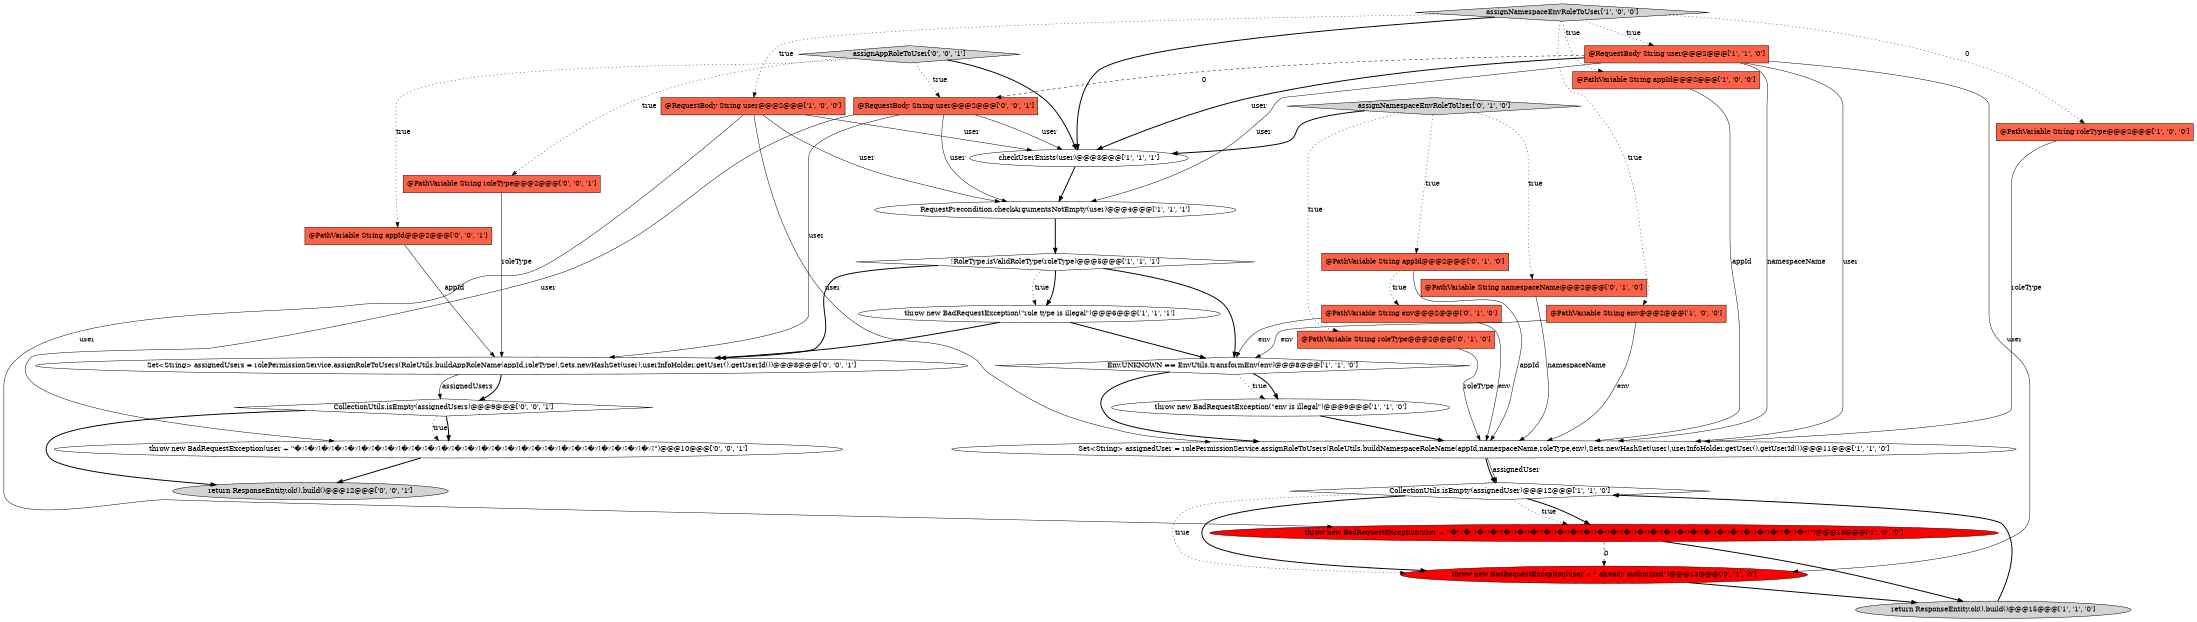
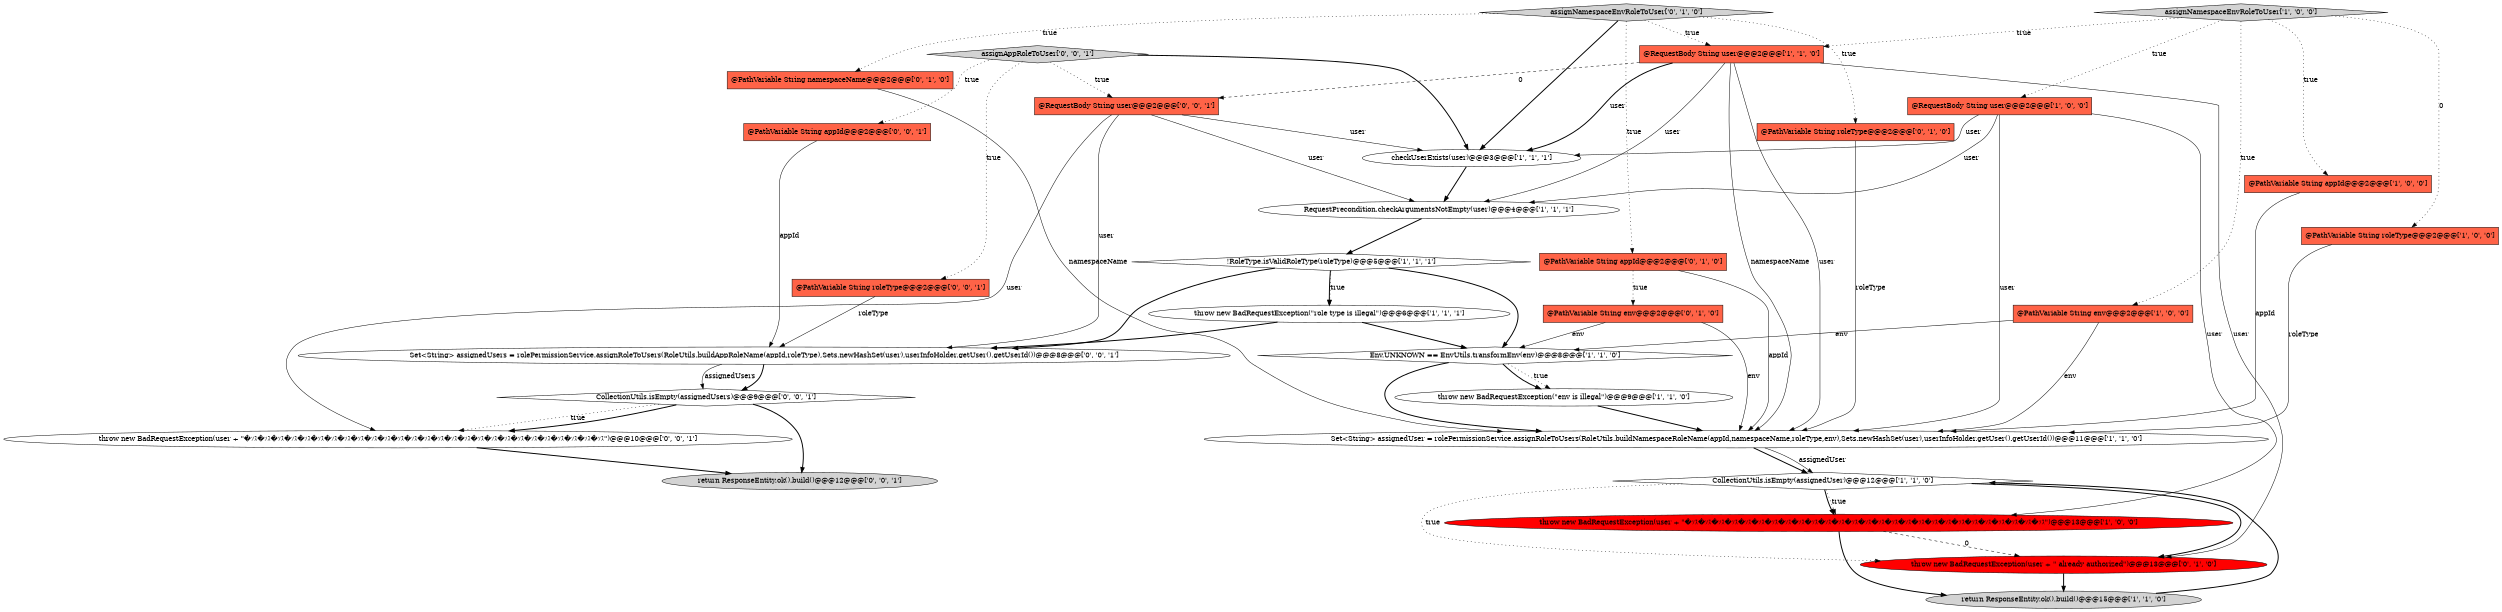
none -> (1675, 32)
(1255, 38) -> none
